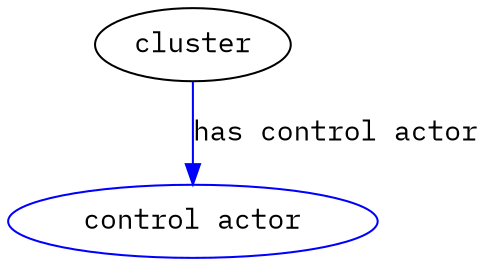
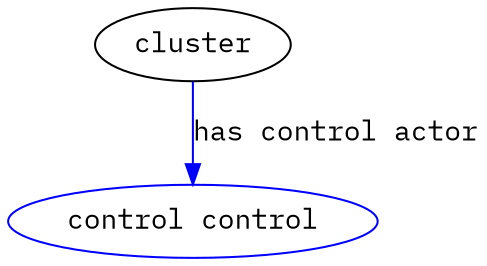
(193, 221) -> (193, 221)
